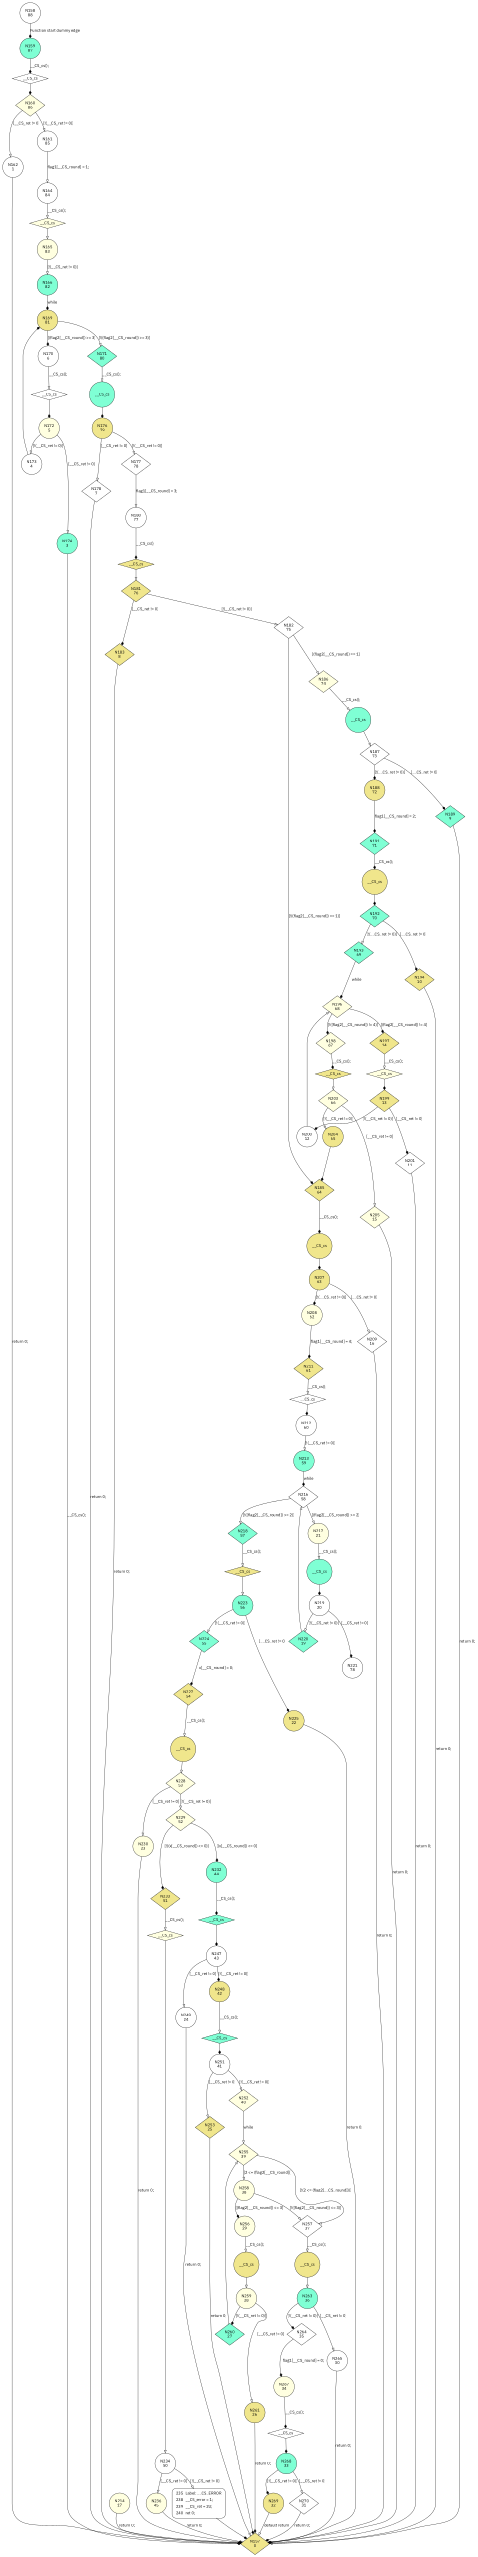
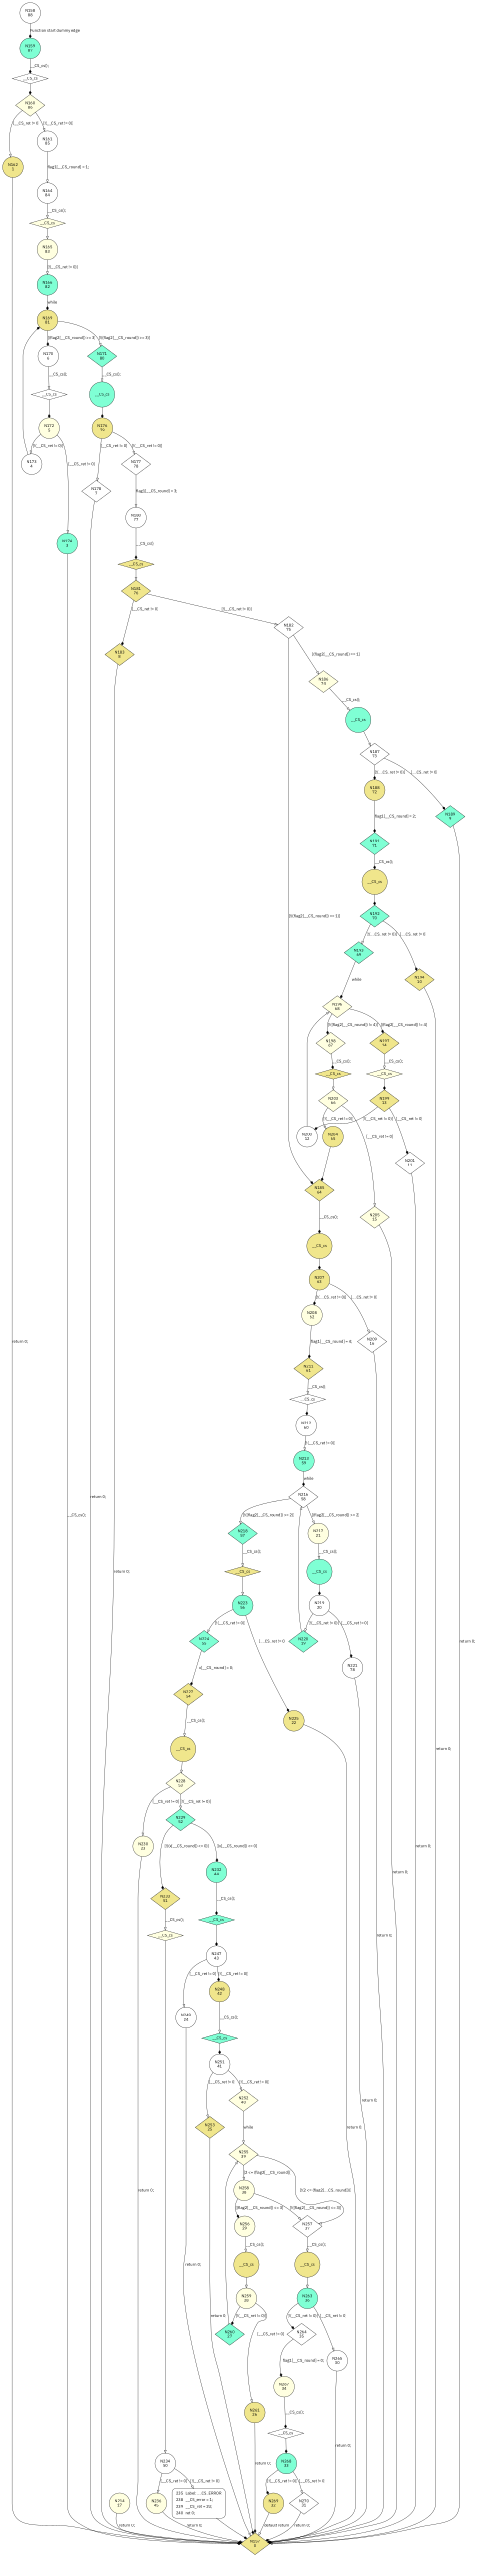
(13, 167) -> (13, 167)
(181, 1820) -> (181, 1820)
none -> (366, 2145)
